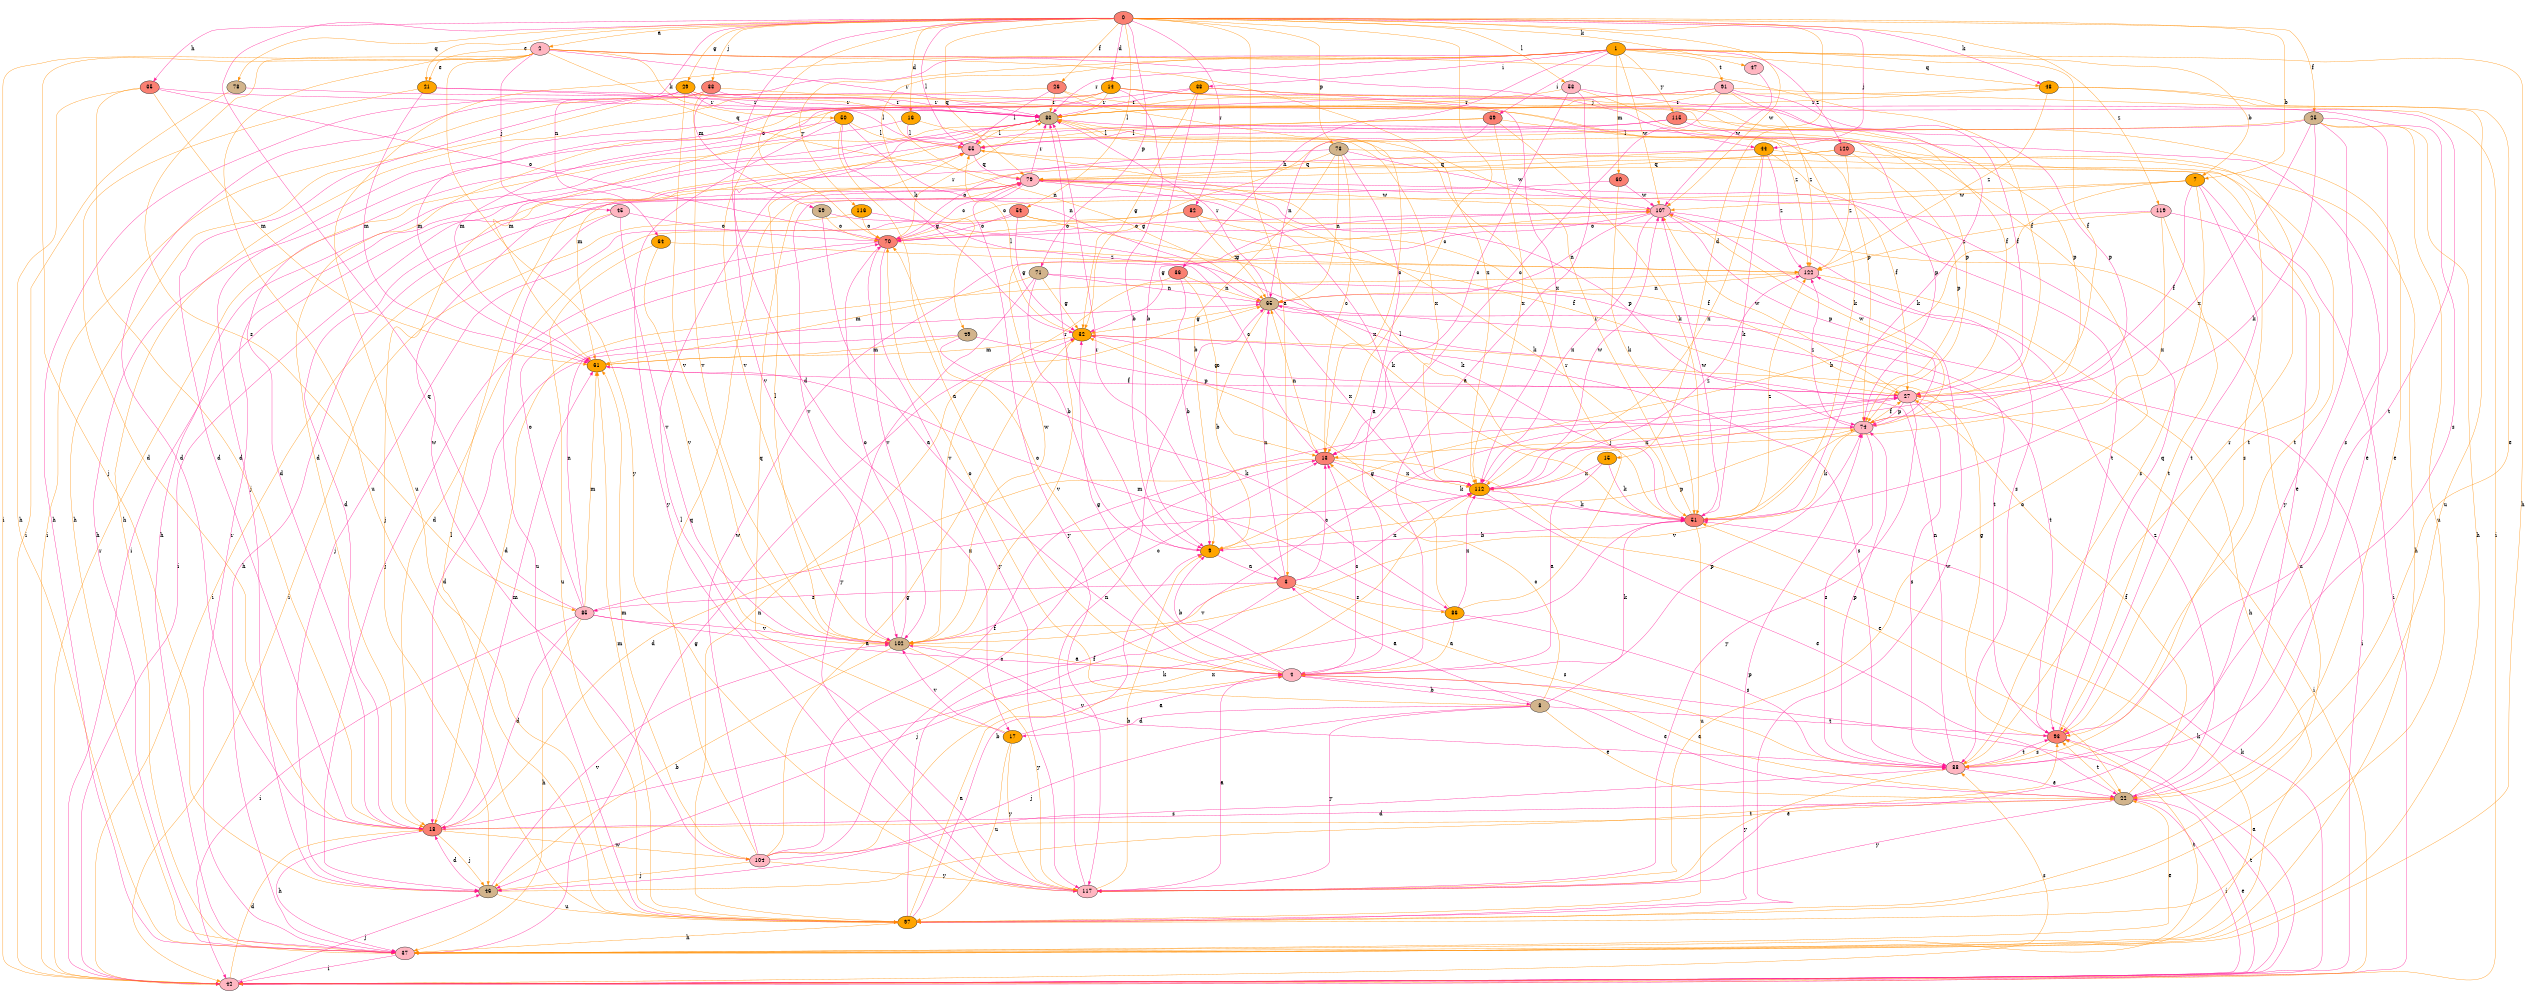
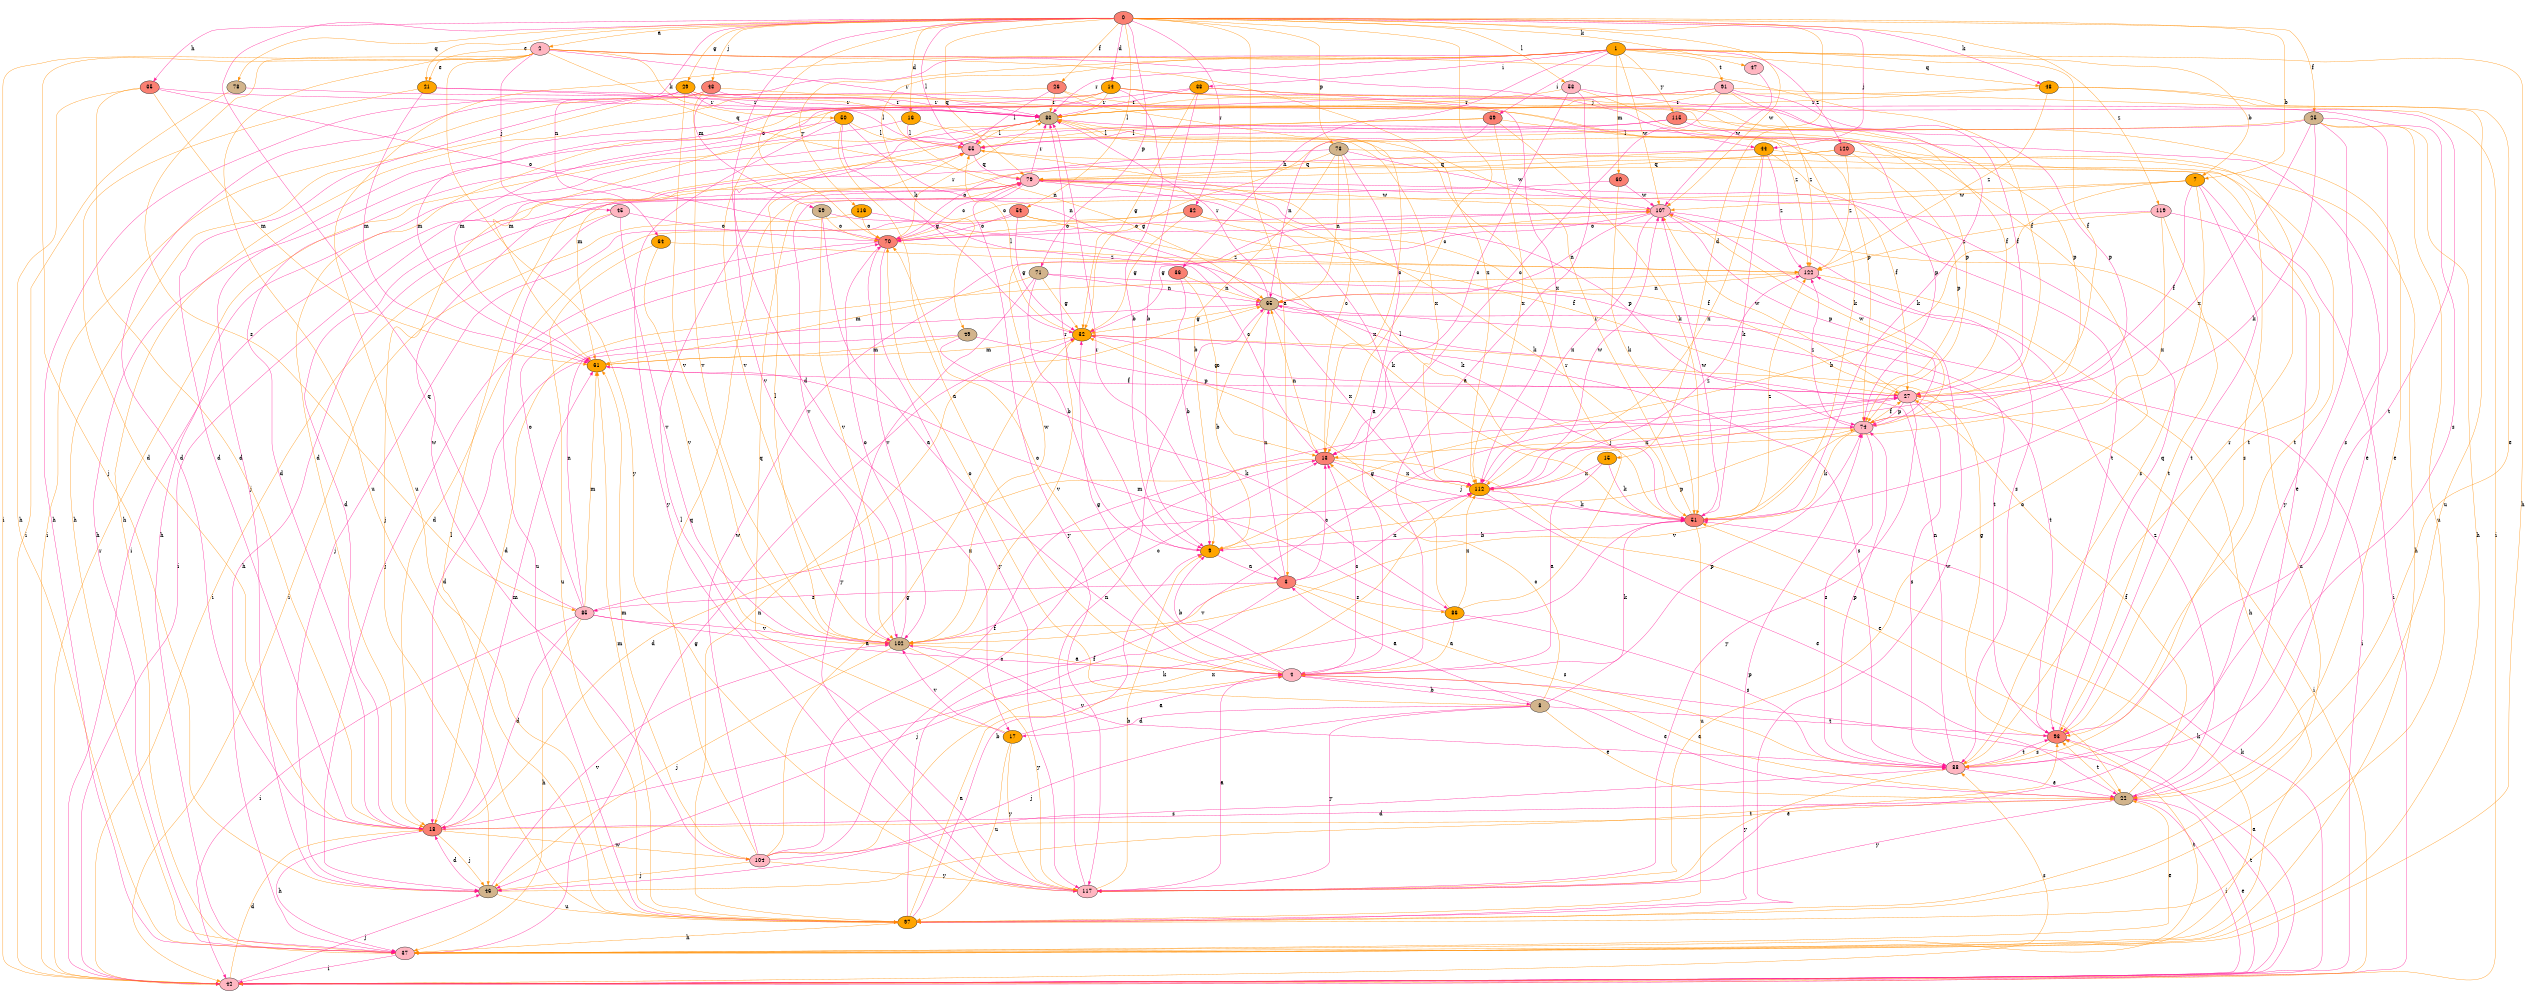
(711, 87) -> (711, 87)
(1230, 256) -> (1132, 269)
(273, 303) -> none
(964, 411) -> (841, 430)
(1462, 489) -> (1462, 489)
(1466, 553) -> (1466, 553)
(677, 768) -> (677, 768)
